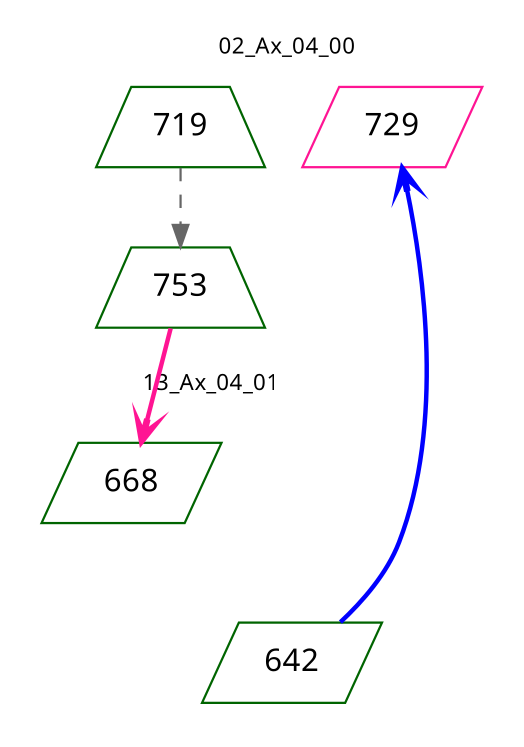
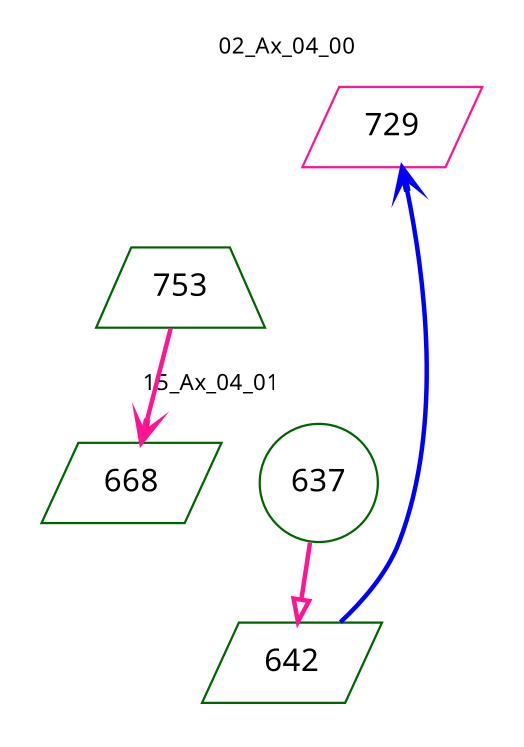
(181, 127) -> none
(212, 385) -> (212, 385)
none -> (319, 483)
